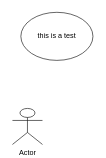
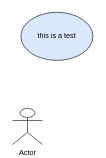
(57, 36) -> (57, 36)
